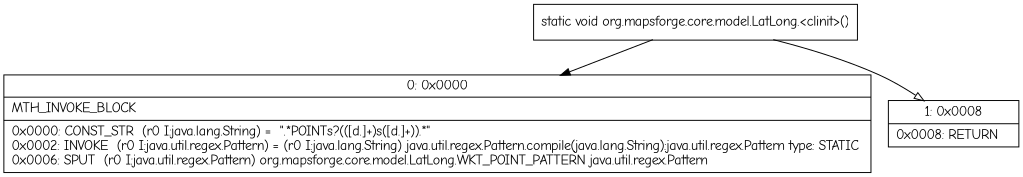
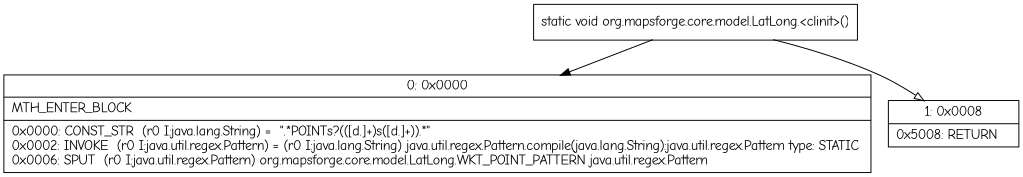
(74, 108) -> (72, 108)
(954, 135) -> (953, 135)
